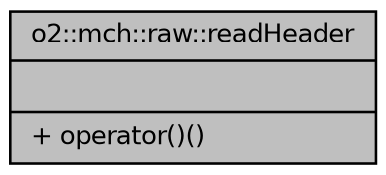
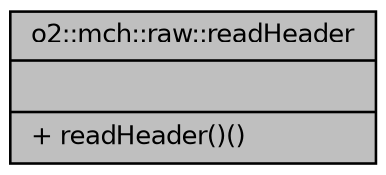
(118, 136) -> (139, 136)
